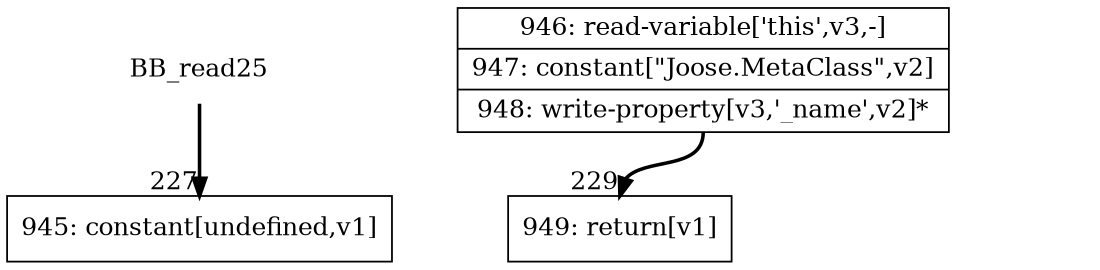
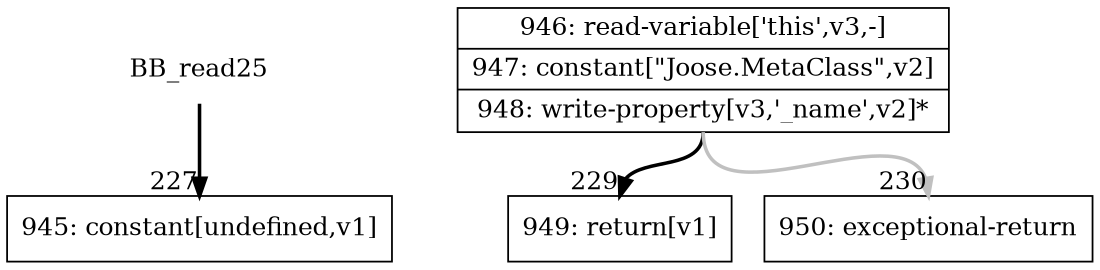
none -> (928, 229)
